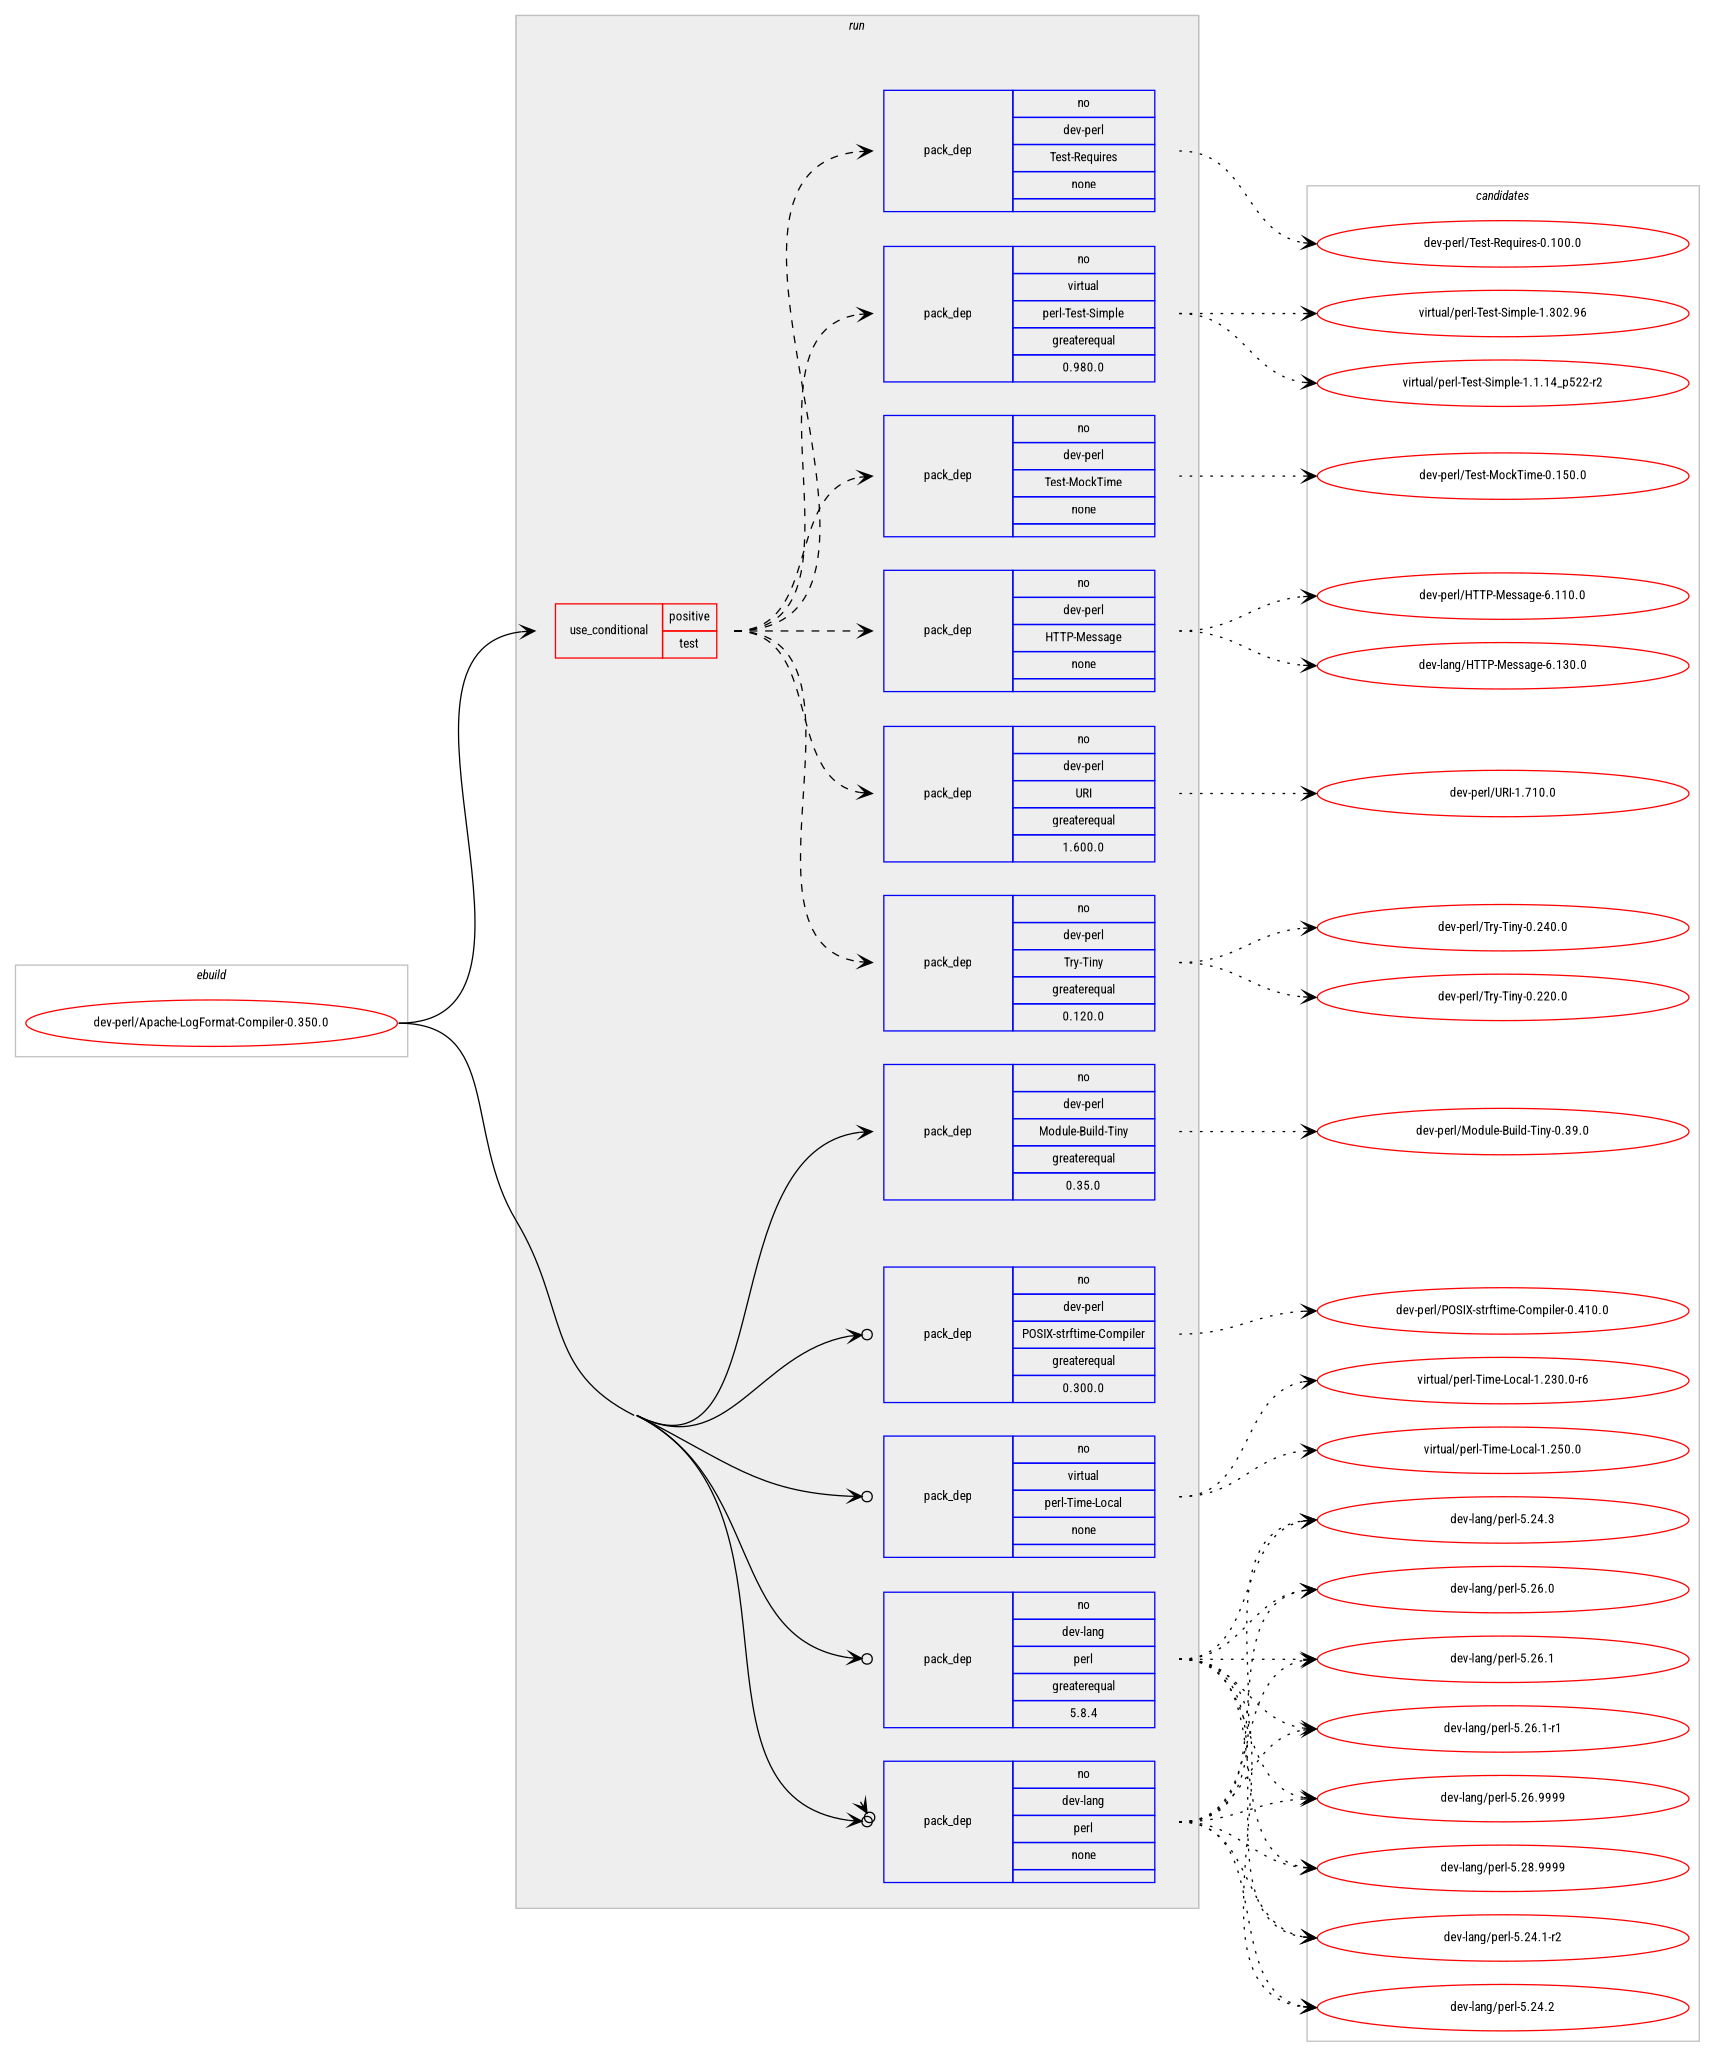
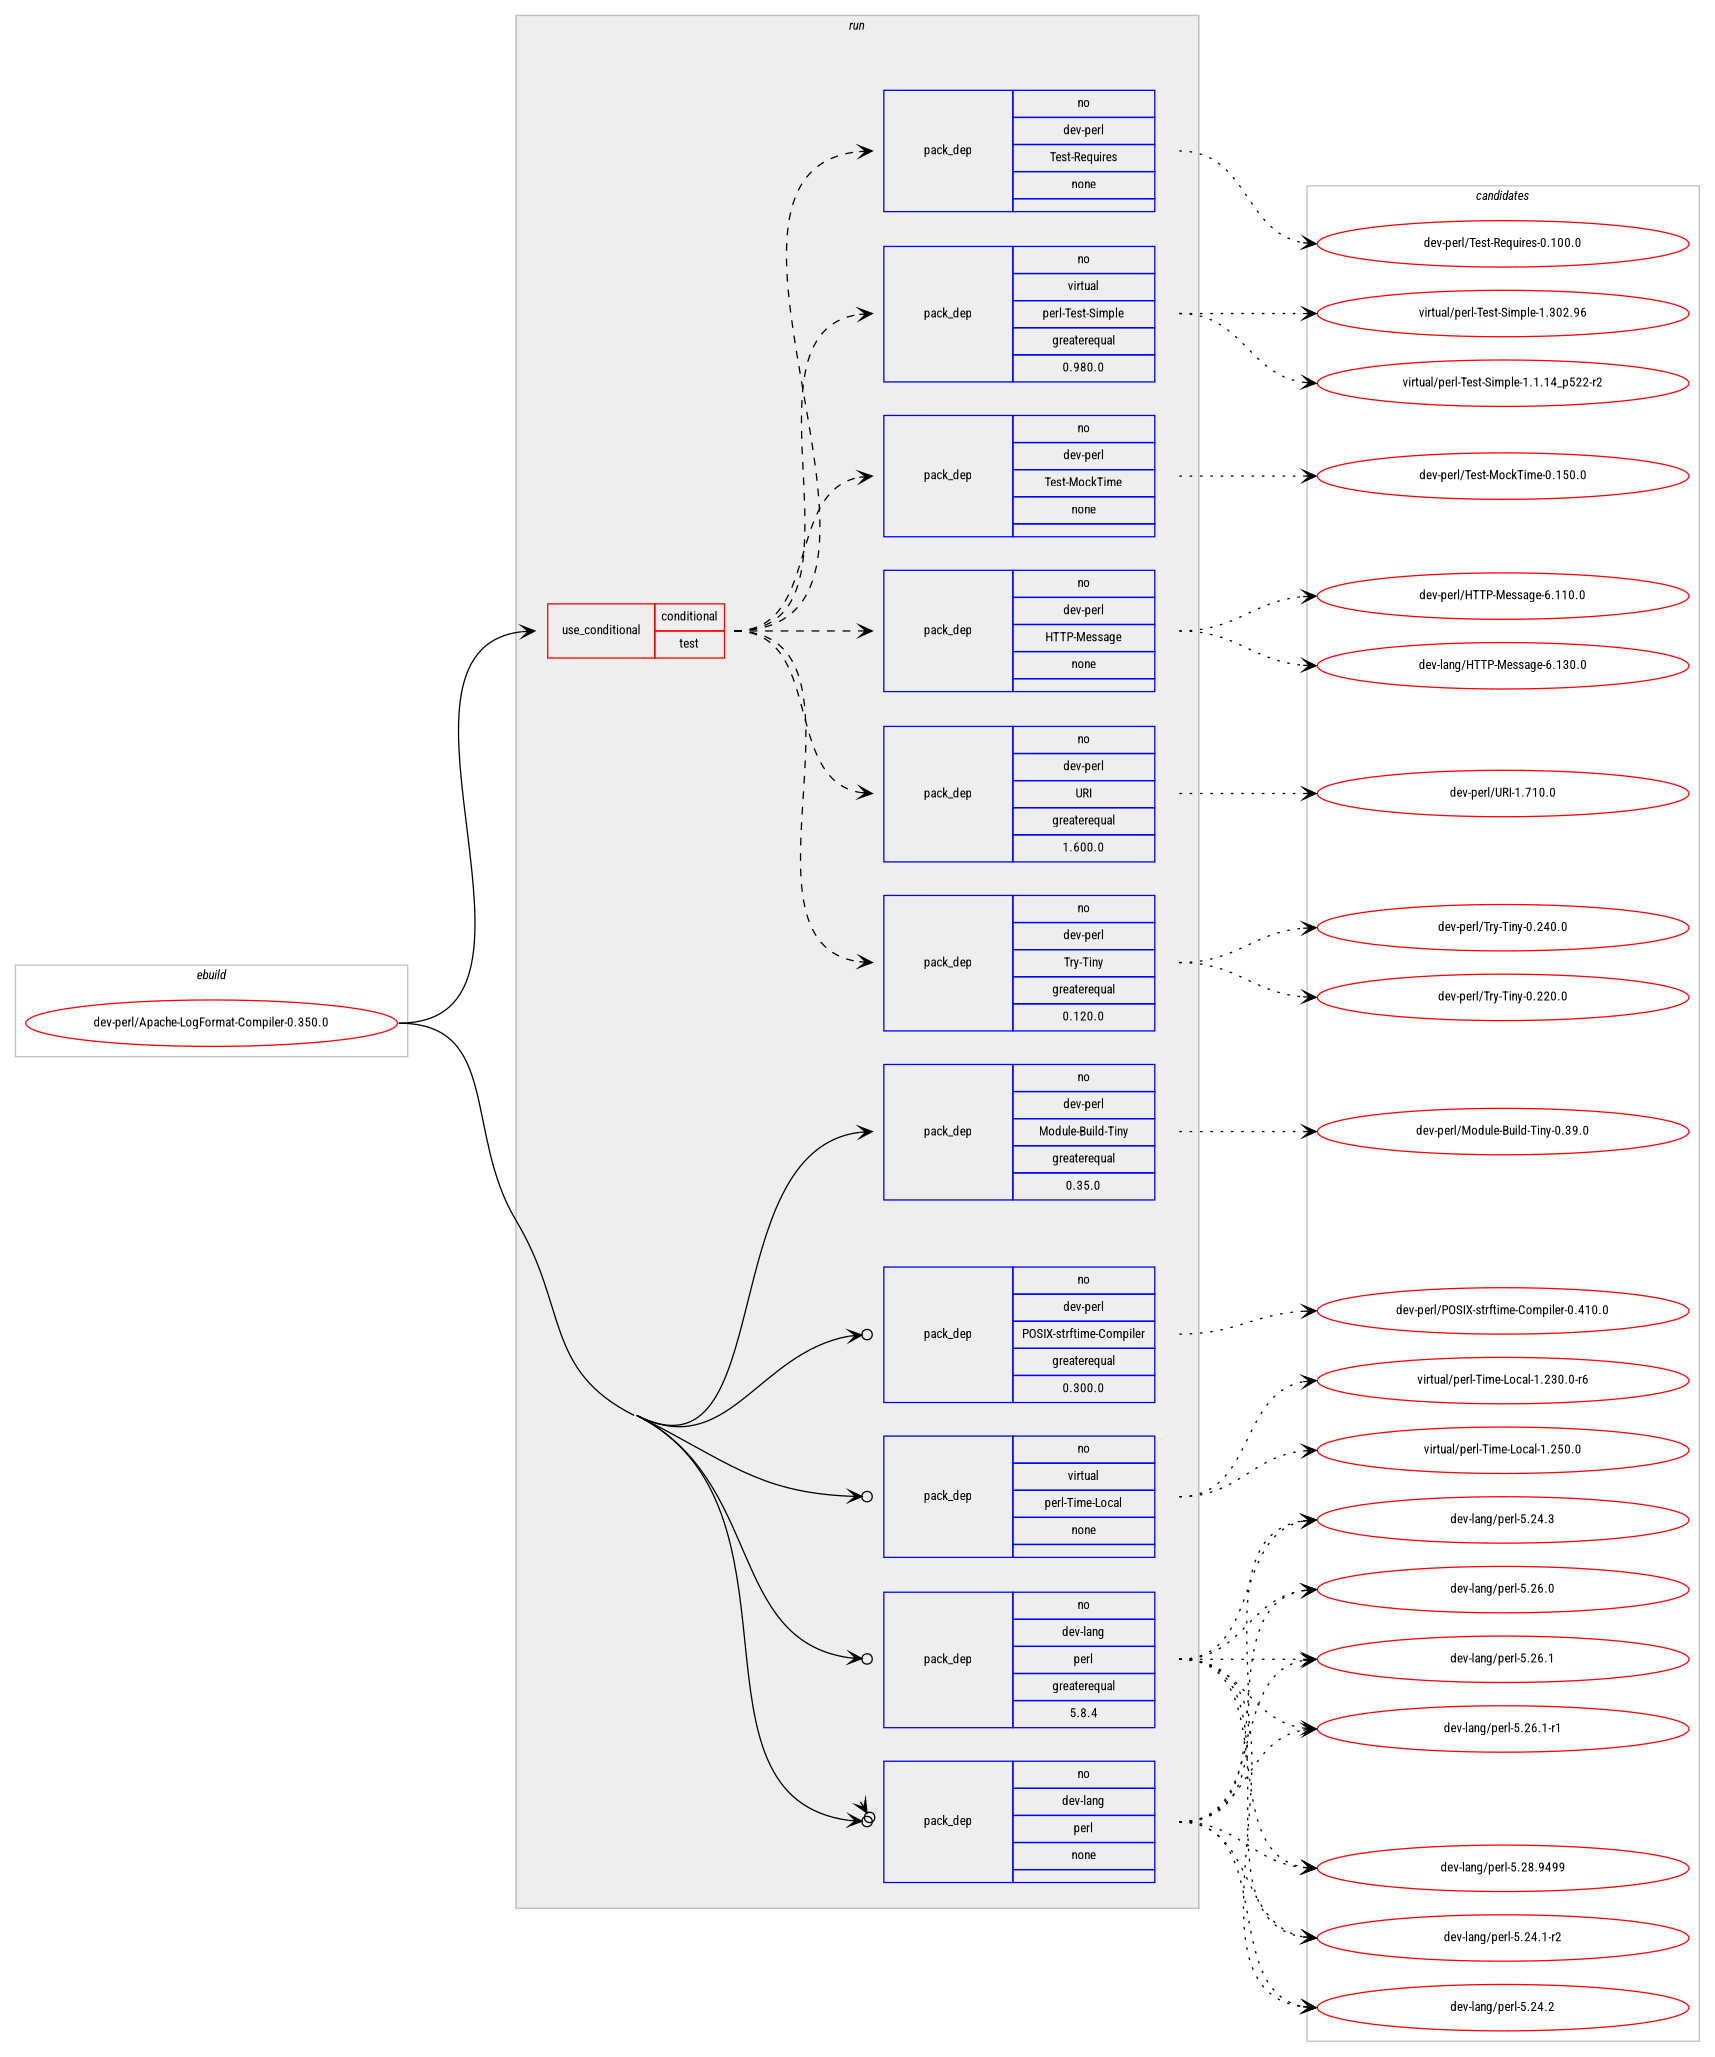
(690, 617) -> (690, 617)
(1503, 1799) -> none
(1503, 1868) -> (1503, 1868)
